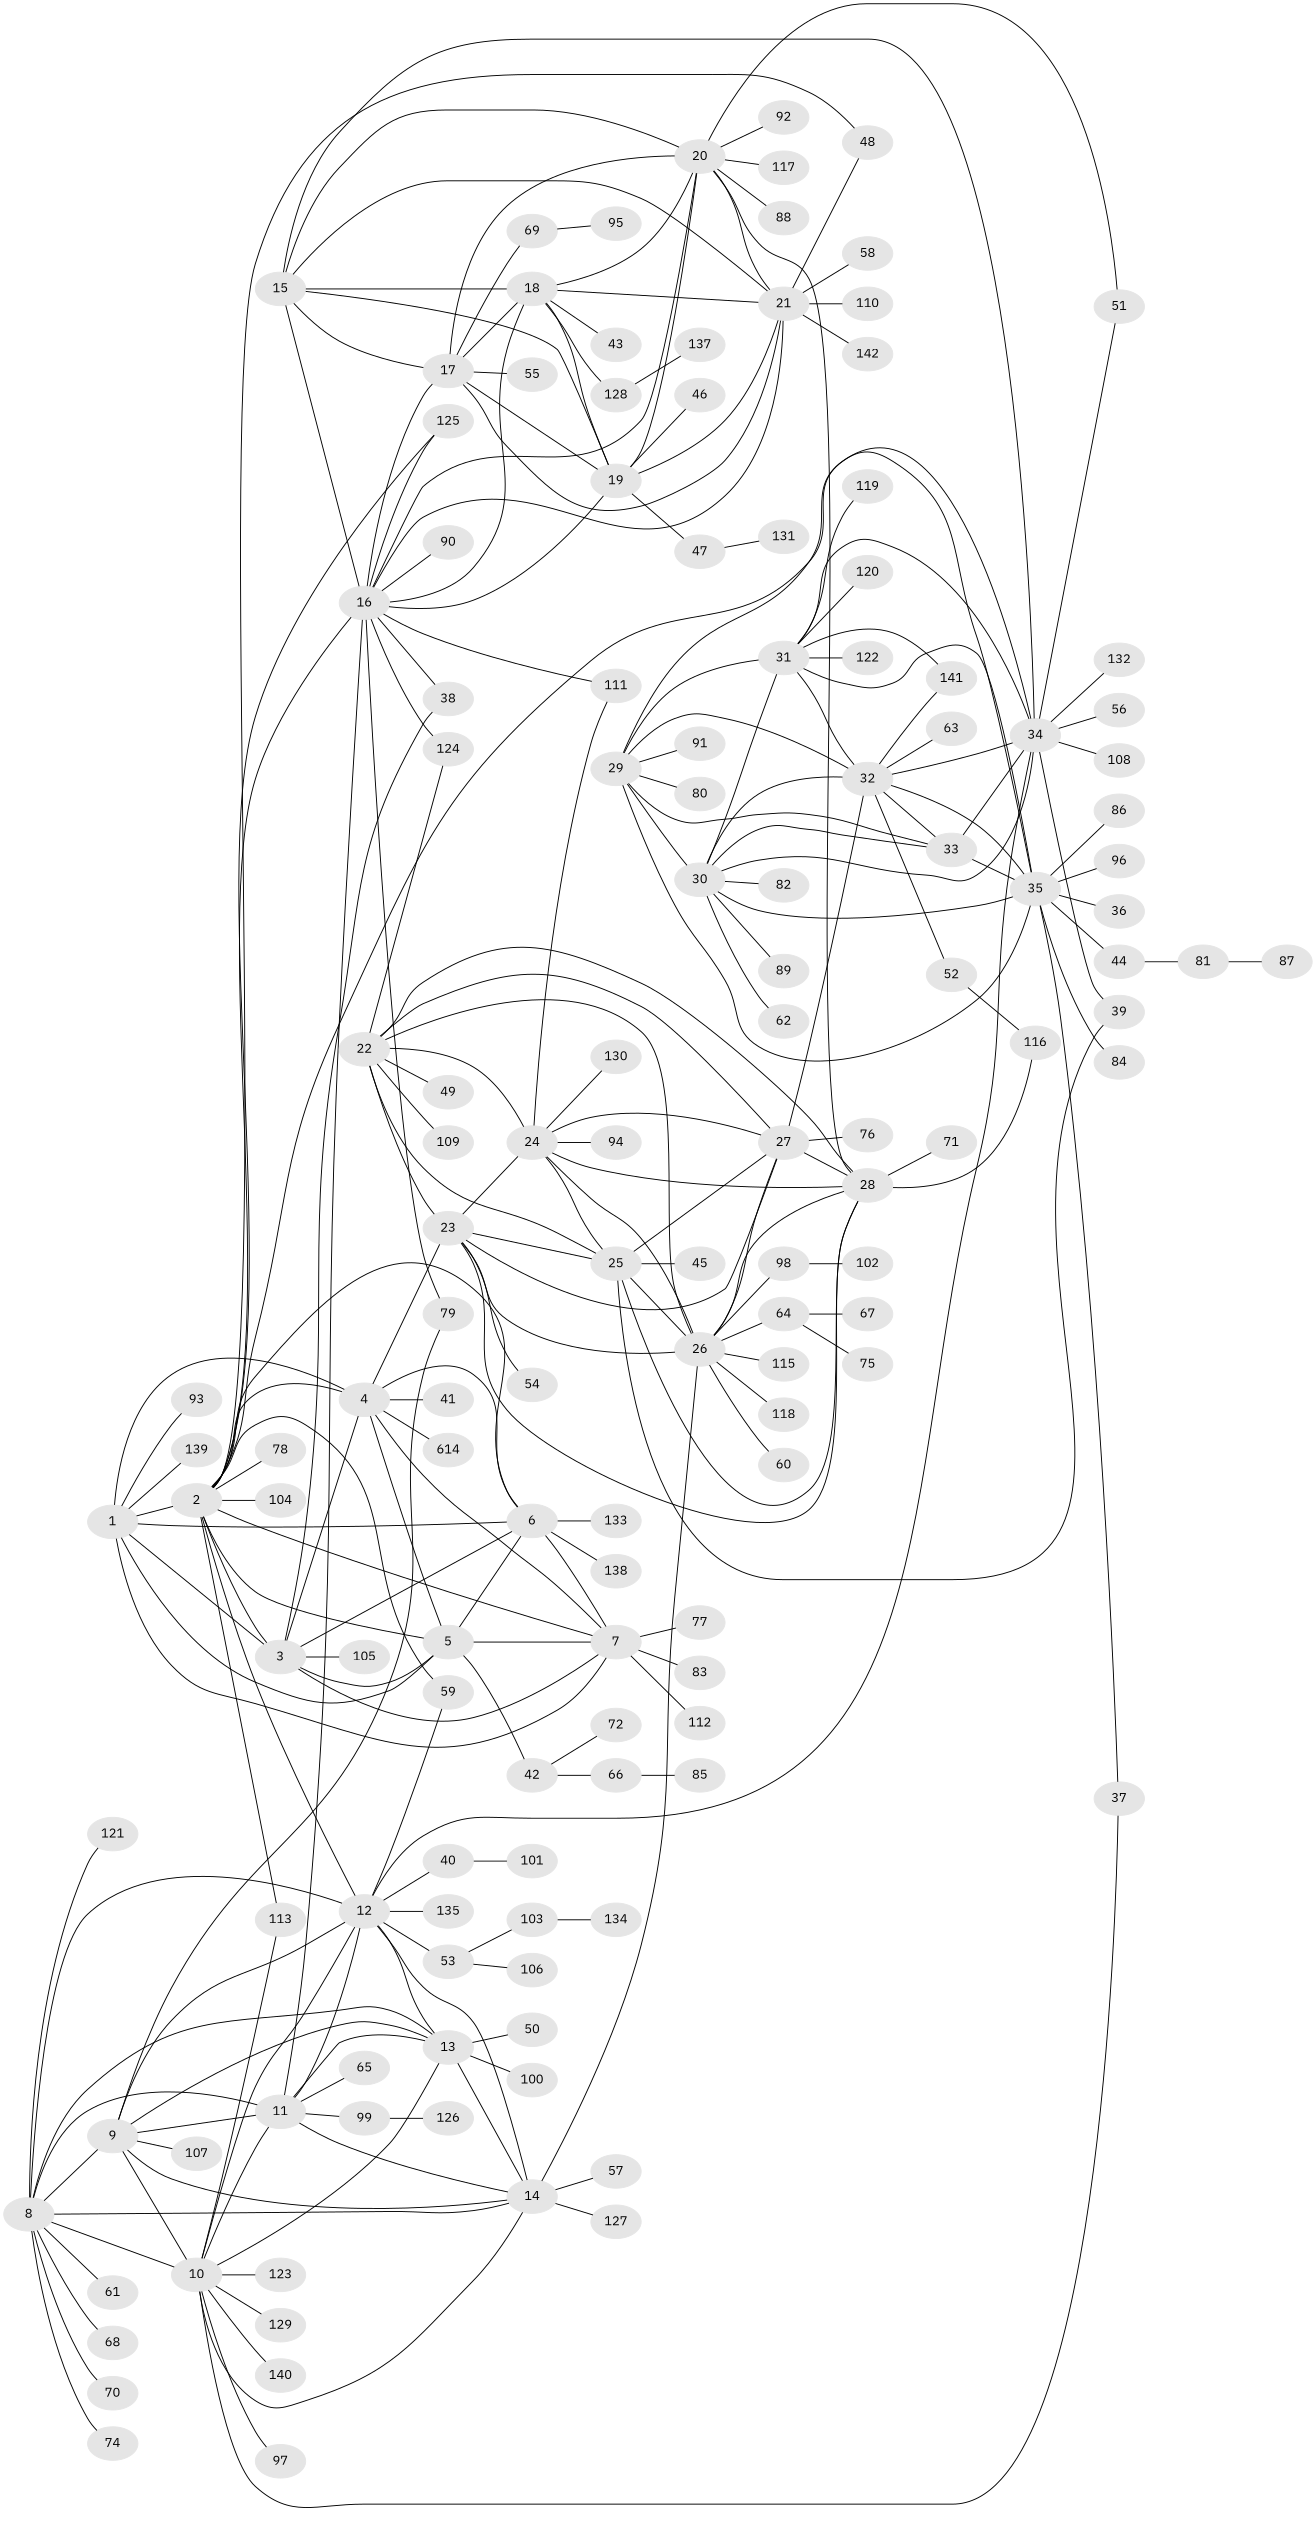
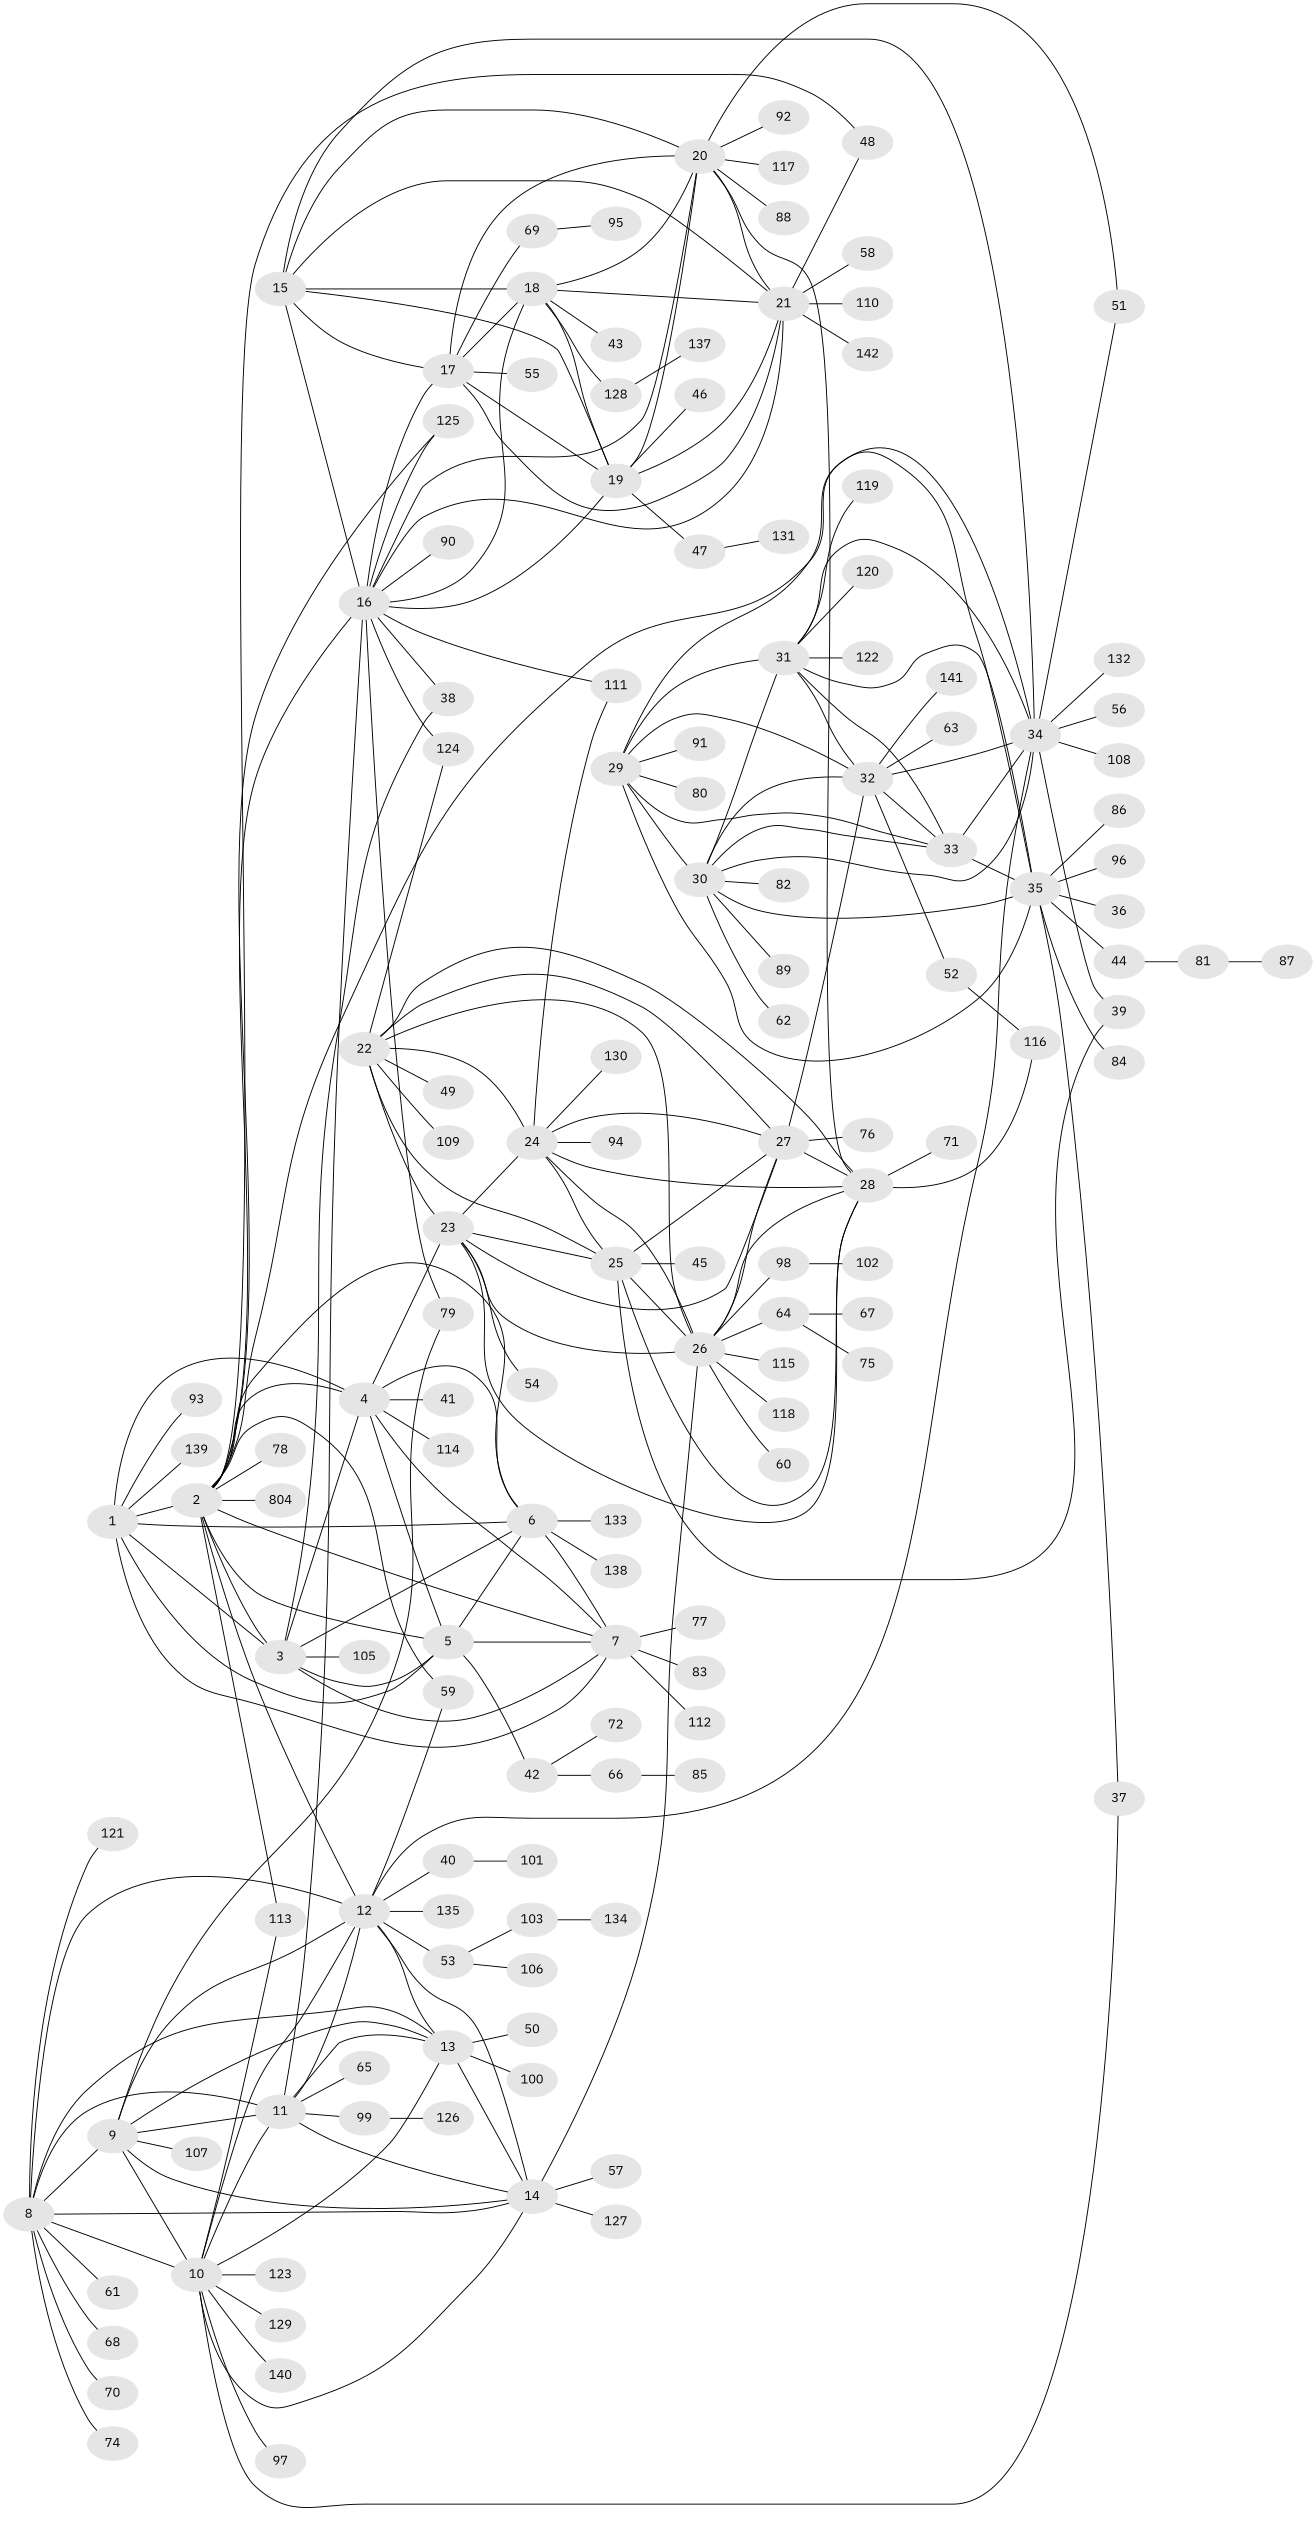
(874, 629) -> (882, 743)
(966, 818) -> none
(448, 1450) -> (448, 1450)
(281, 1500) -> (281, 1500)
